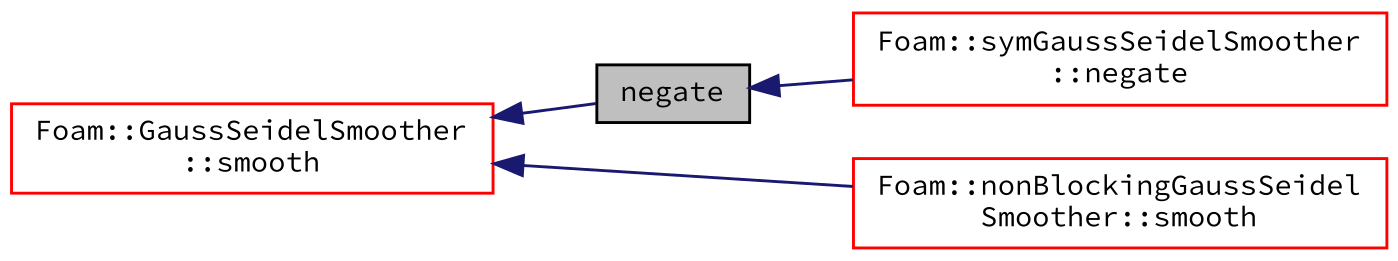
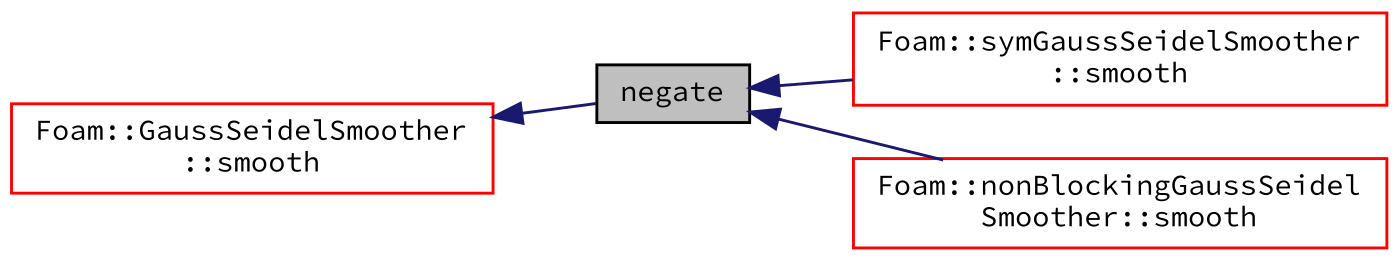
(1120, 59) -> (1120, 59)
(688, 176) -> (861, 140)
